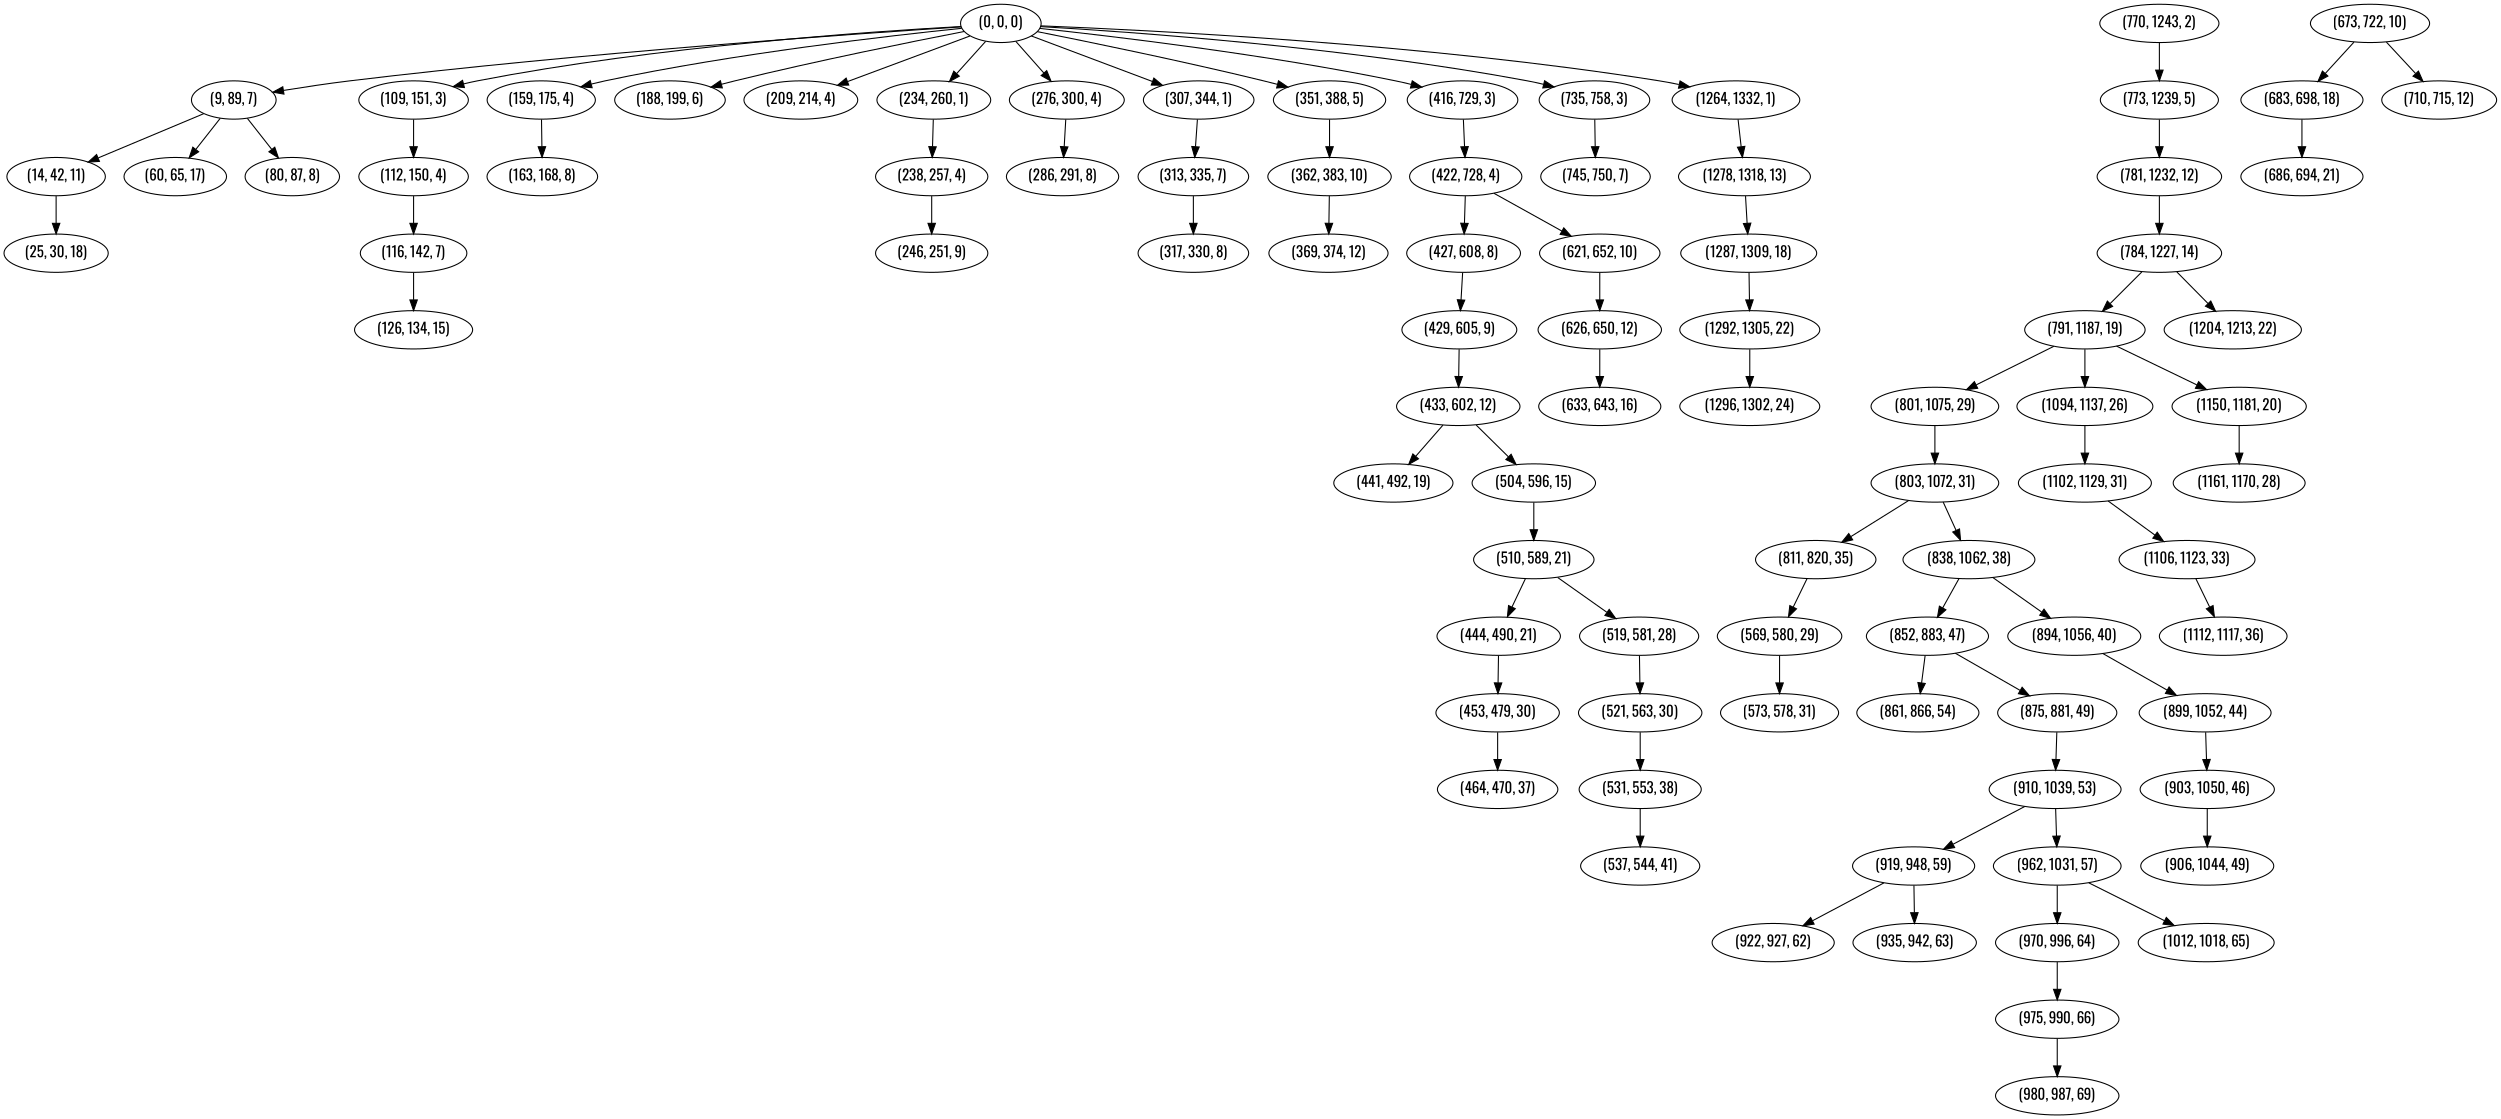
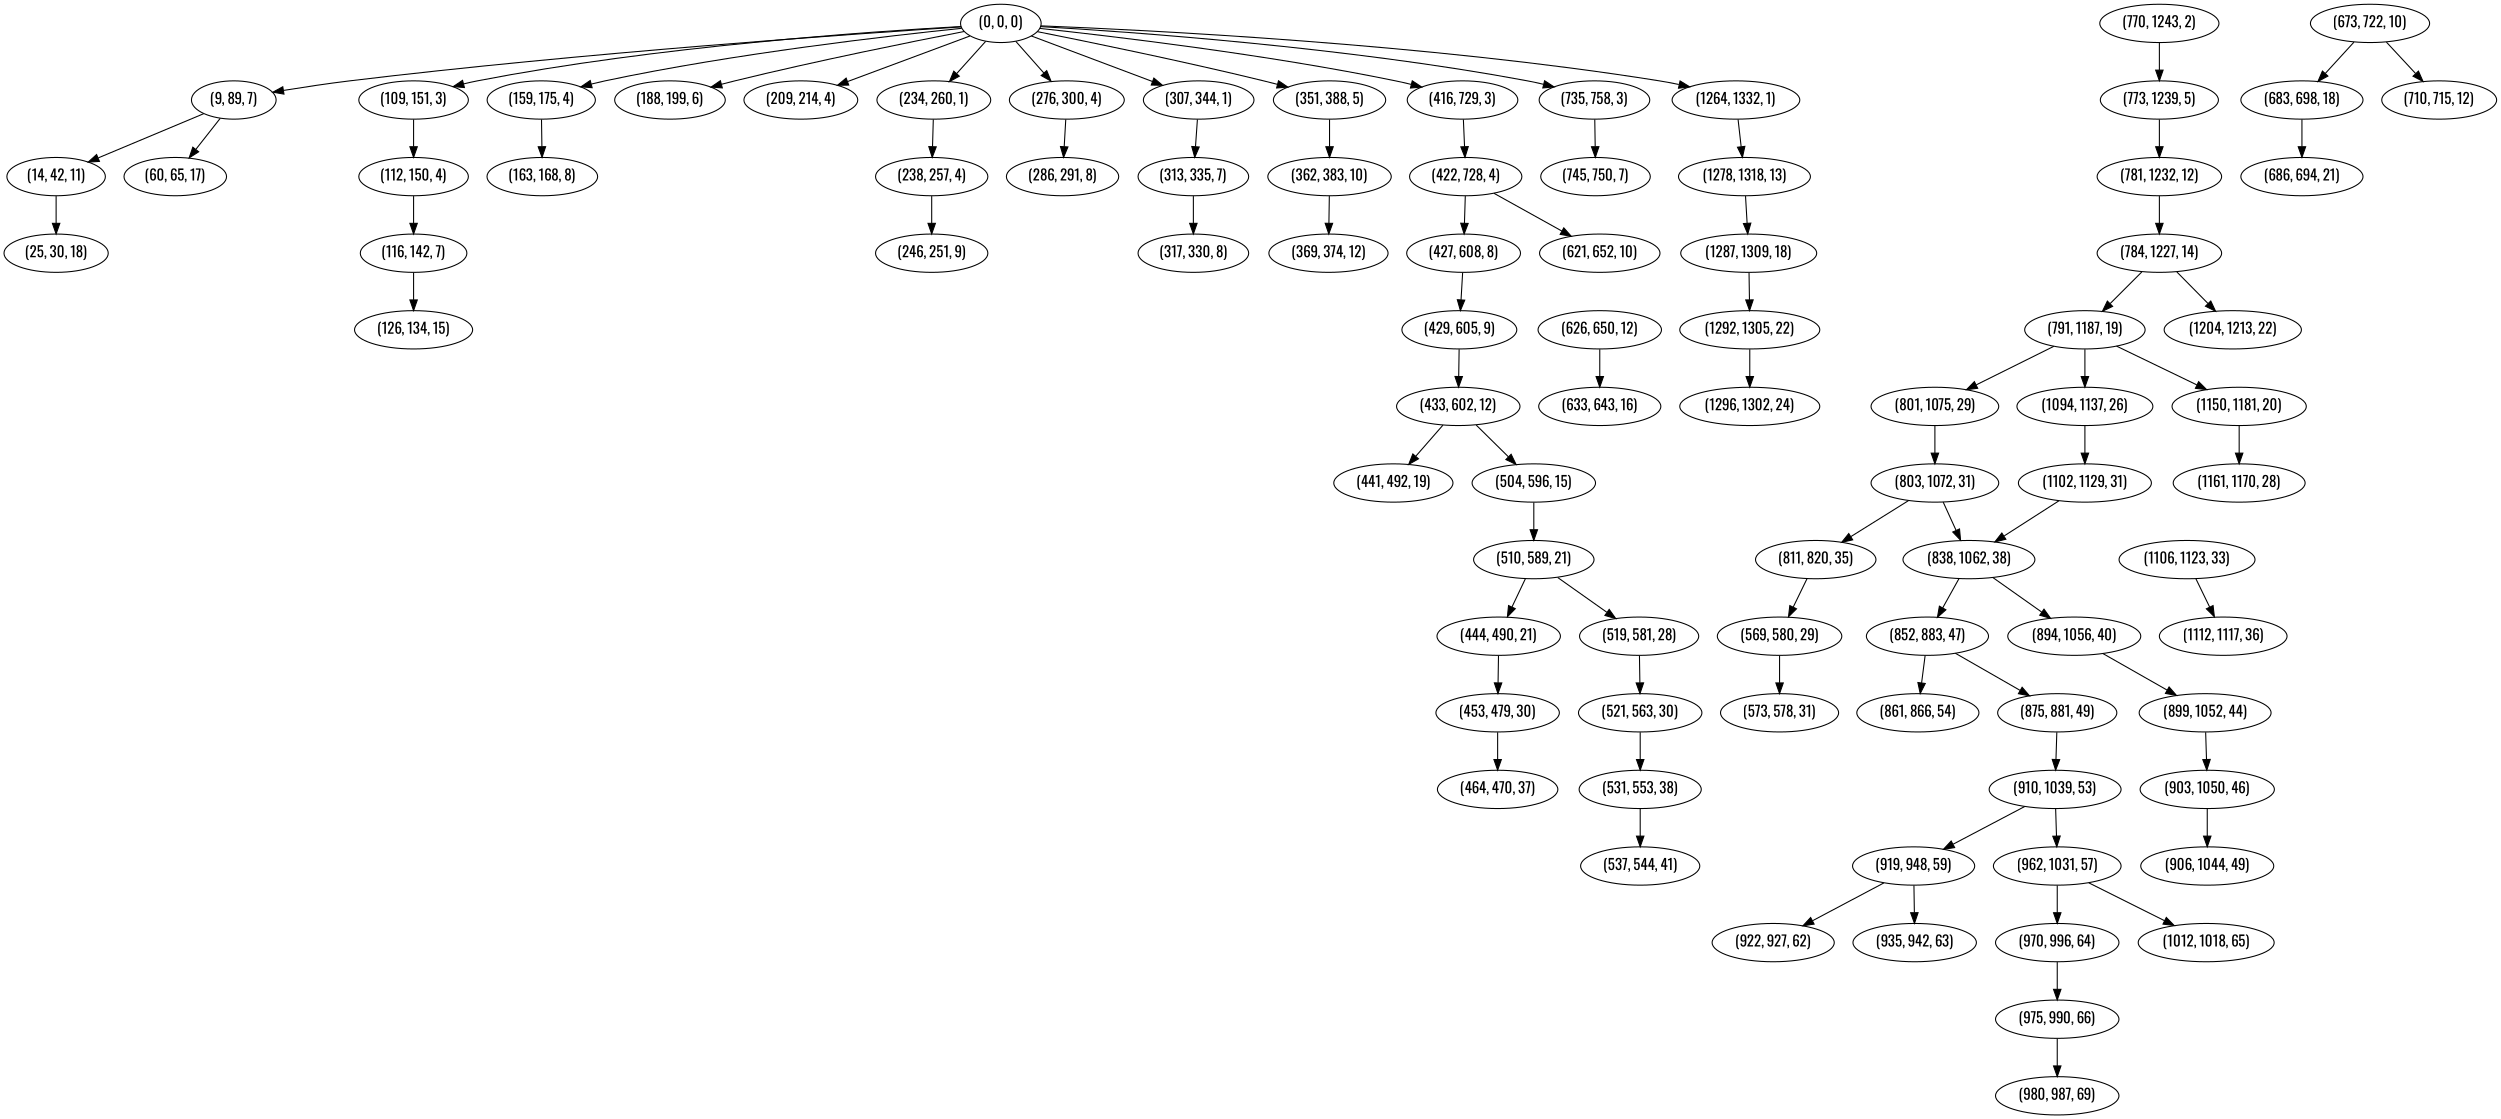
(292, 177) -> none
(1600, 286) -> none
(2132, 518) -> (2032, 518)
